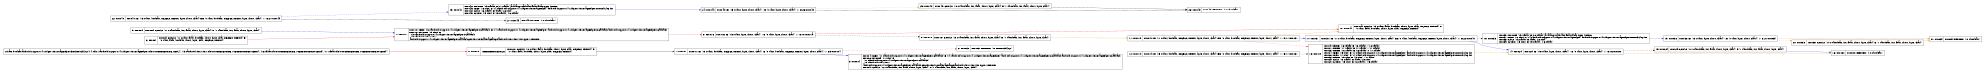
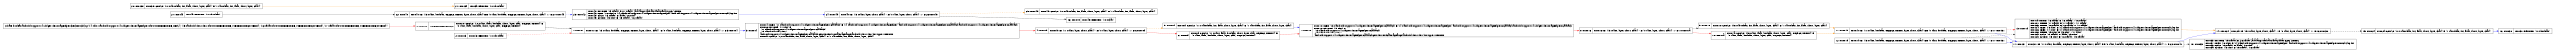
(1119, 8) -> none
(1221, 10) -> (1098, 20)
(393, 20) -> (308, 15)
(539, 21) -> (203, 15)
none -> (1091, 31)
(1301, 34) -> (1825, 34)
(1720, 39) -> none
(1963, 39) -> (487, 6)
none -> (2008, 42)
(992, 48) -> (487, 36)
(899, 50) -> (538, 34)
(493, 51) -> (442, 26)
(1726, 54) -> none
